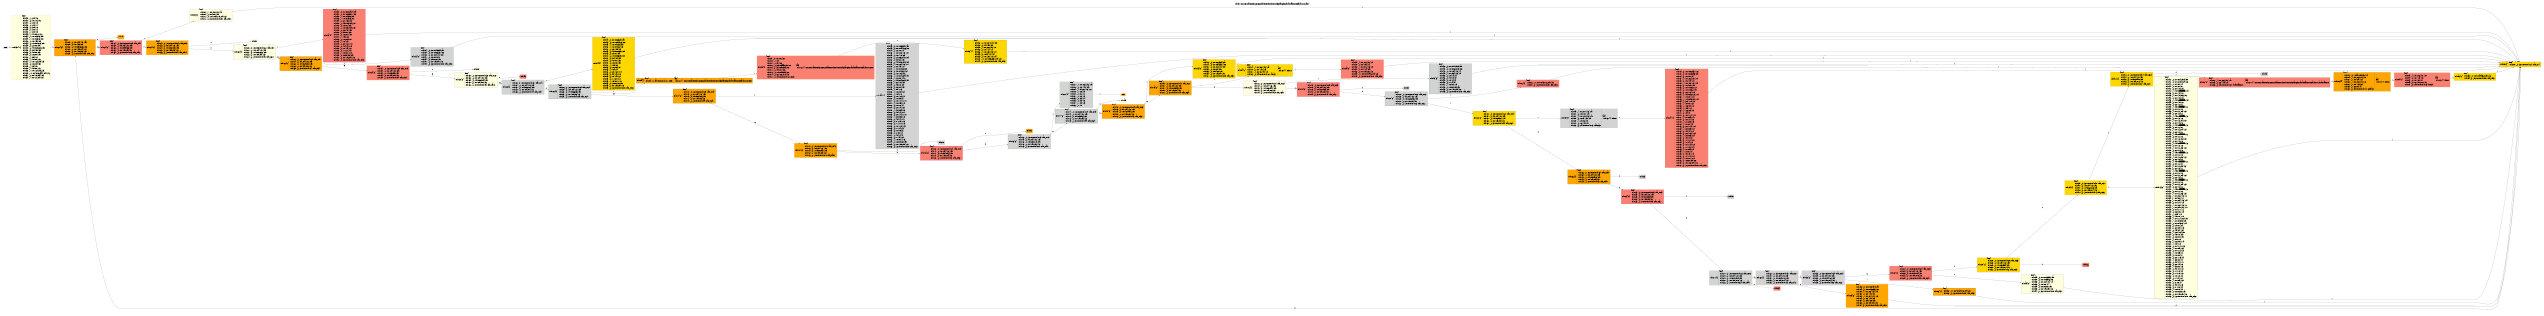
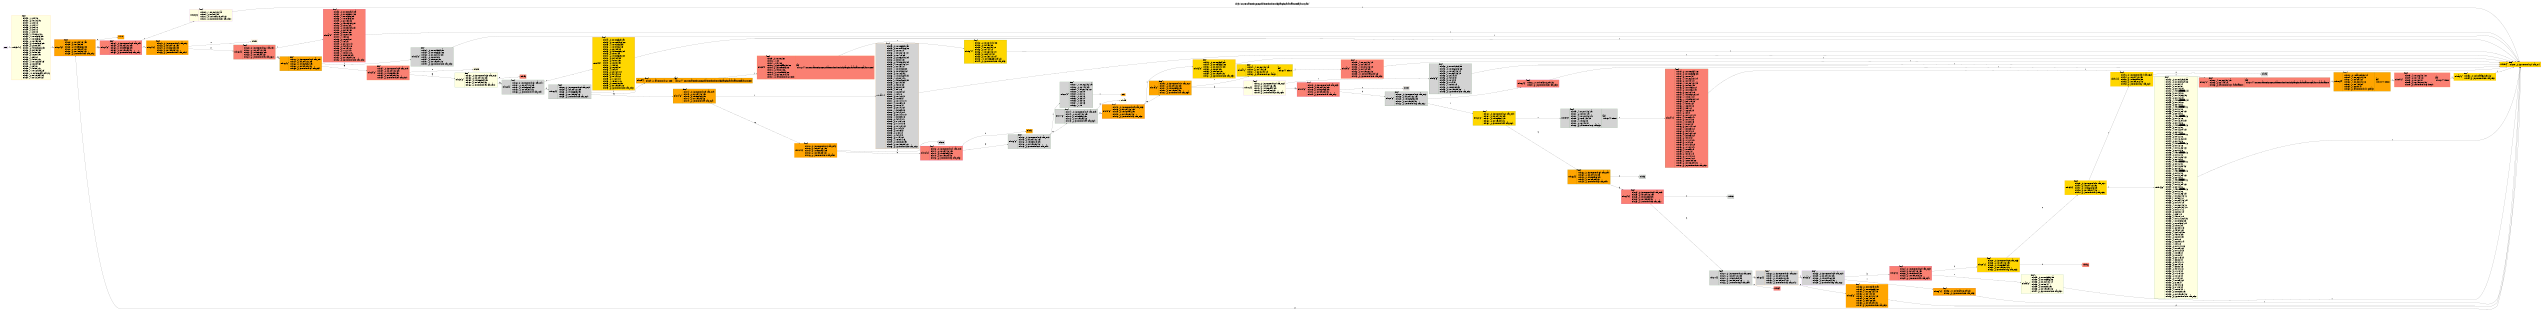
(254, 52) -> (254, 52)
